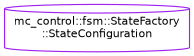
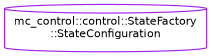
(97, 28) -> (106, 28)
